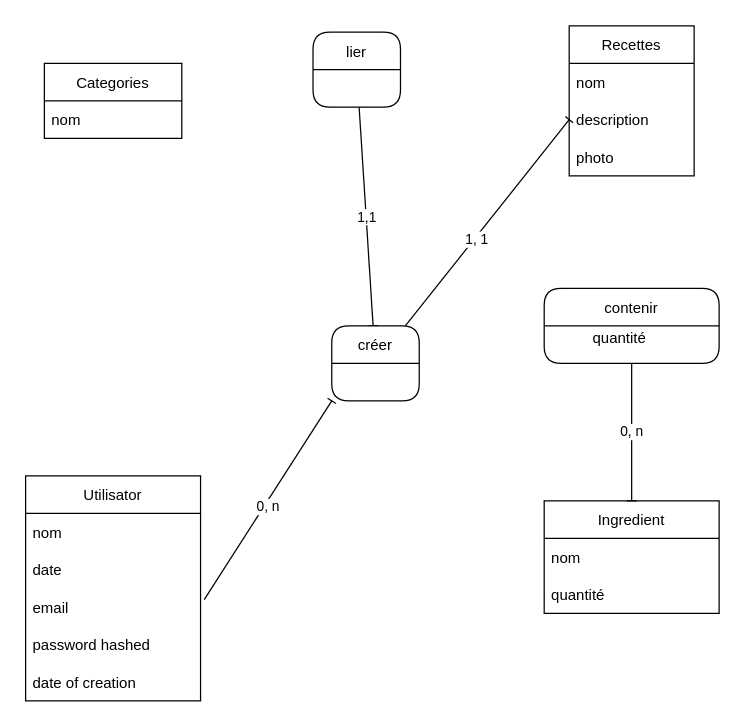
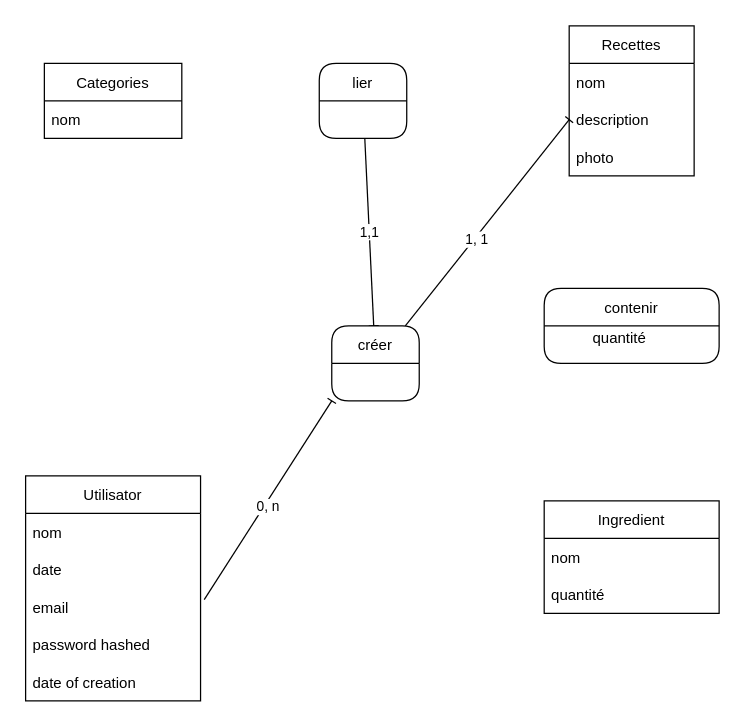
(357, 69) -> (363, 101)
(632, 470) -> none
